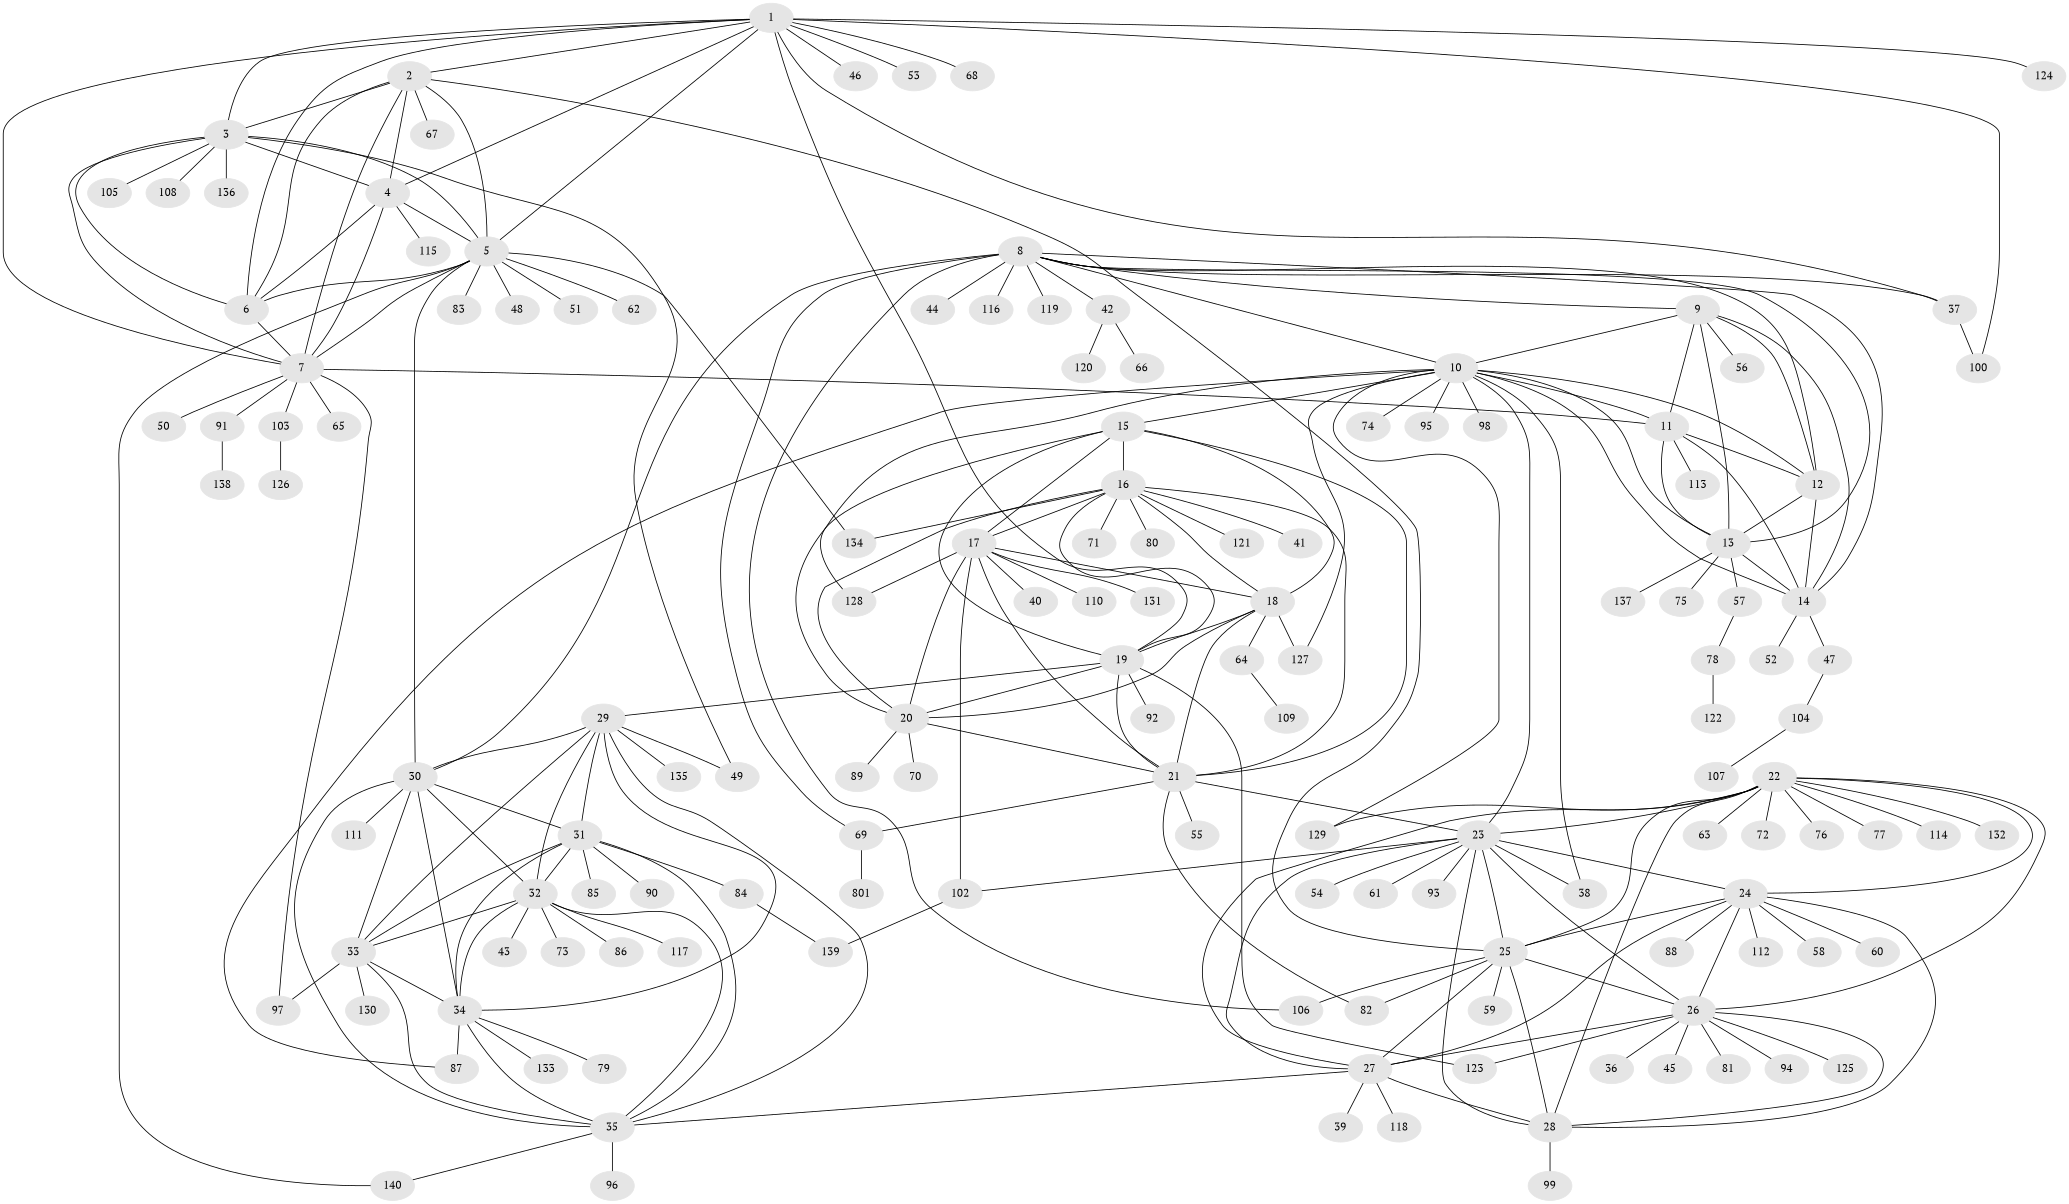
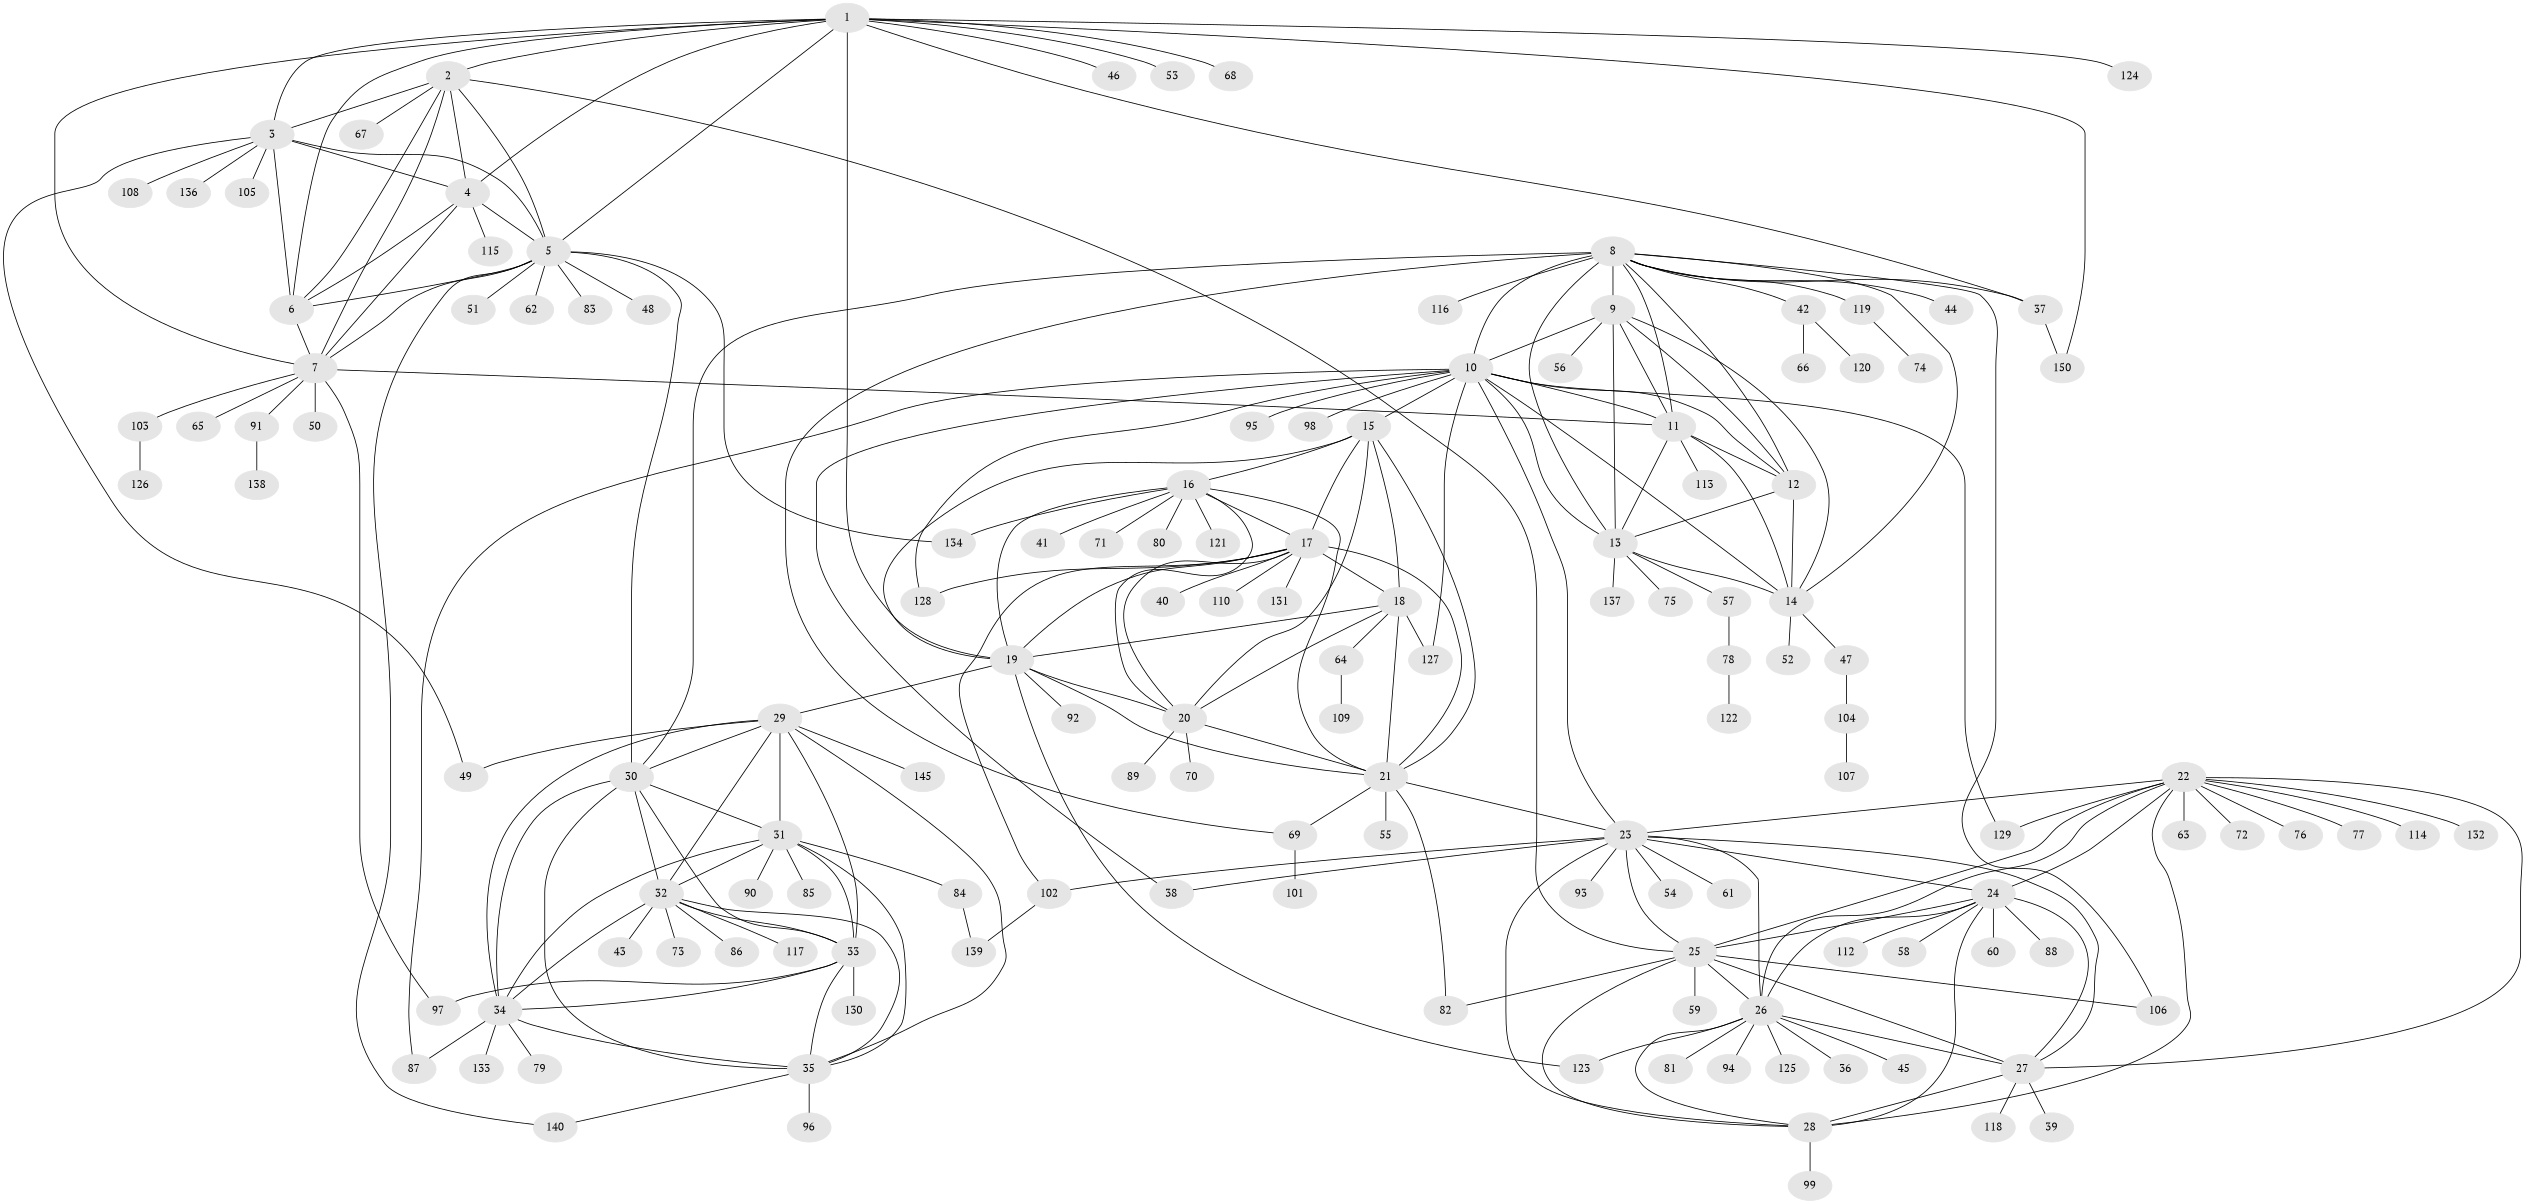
(91, 255) -> none
none -> (1656, 335)
(1978, 368) -> (2062, 368)
(1412, 397) -> (1891, 339)
(1198, 544) -> none
none -> (1111, 585)
(679, 777) -> (923, 777)
(354, 835) -> none
(861, 894) -> (1295, 894)
(991, 1098) -> none
